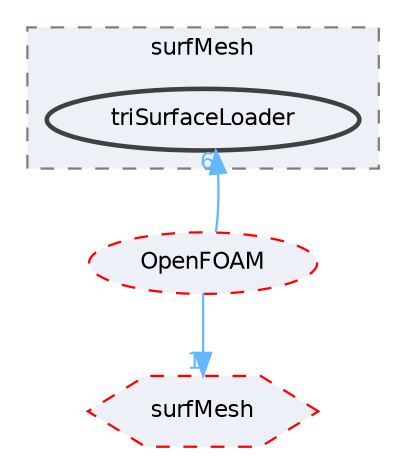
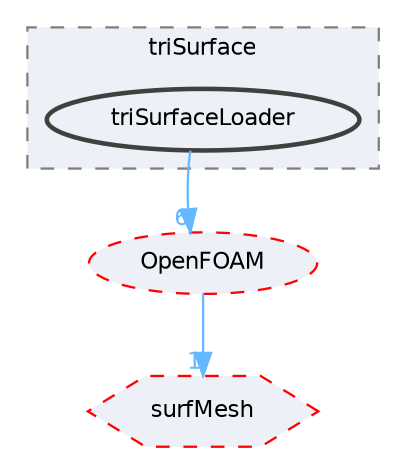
(203, 49) -> (203, 49)
(218, 203) -> (188, 183)
